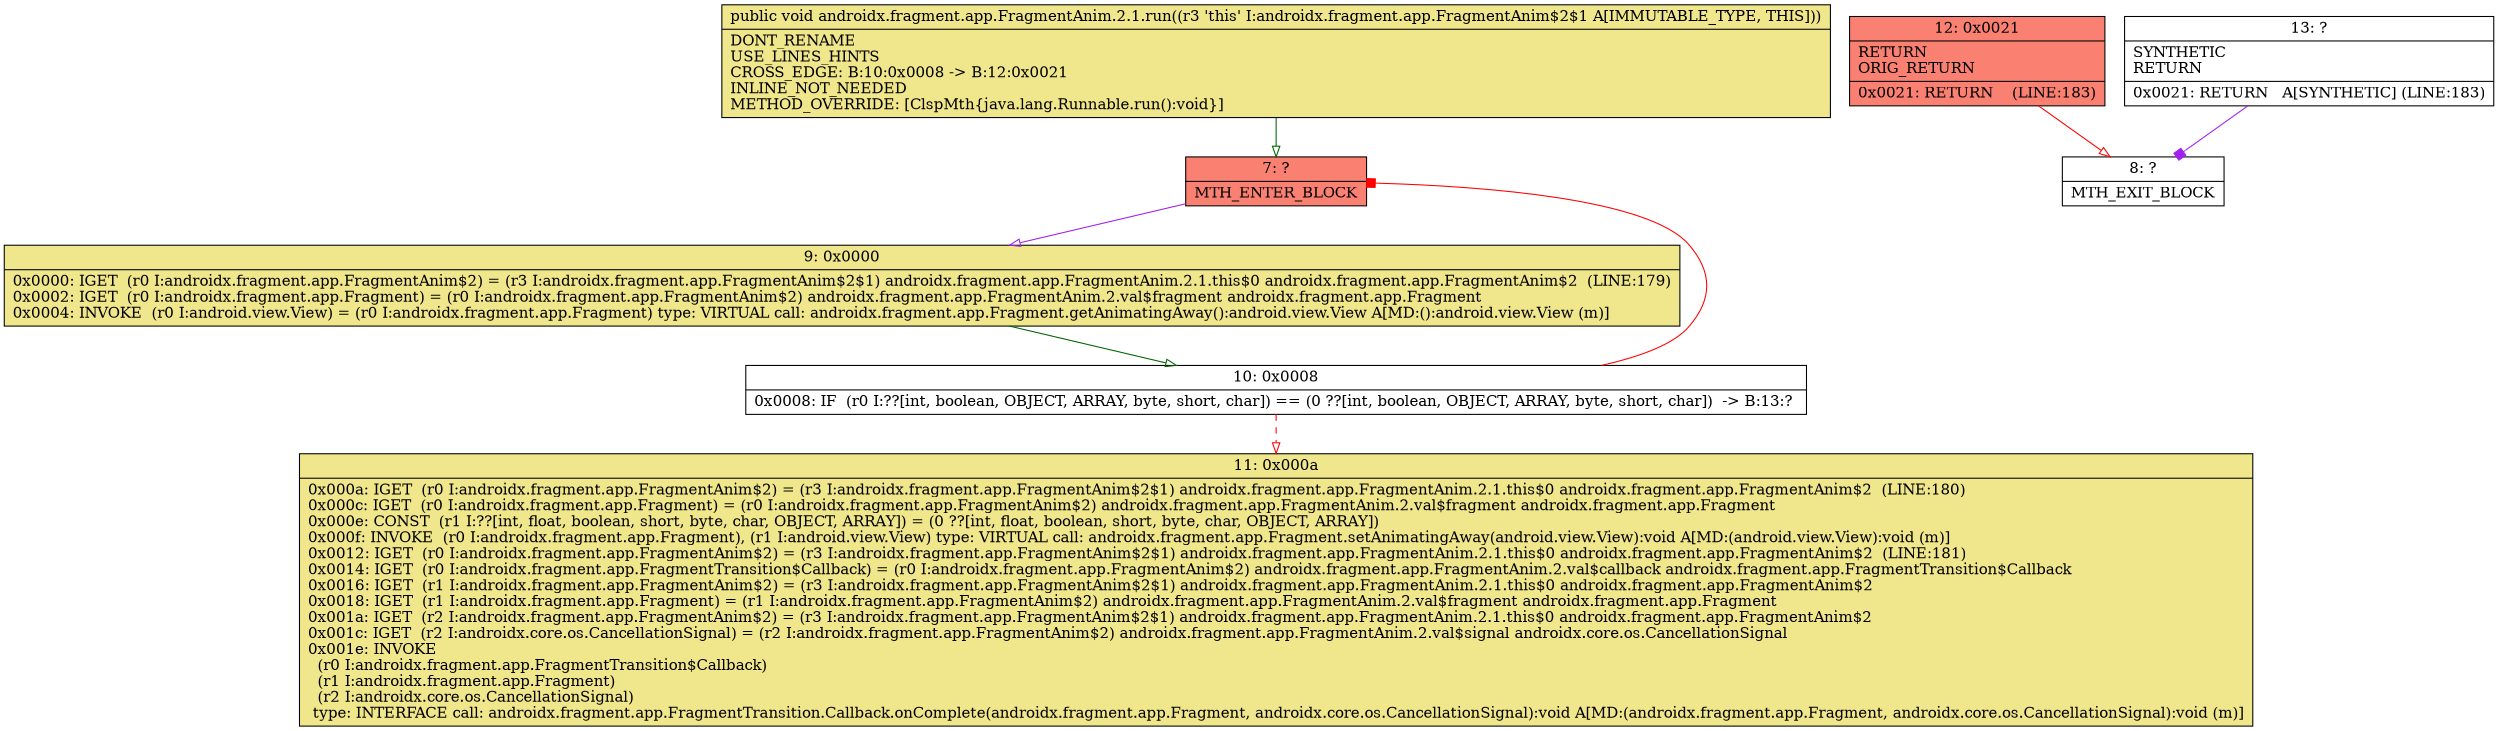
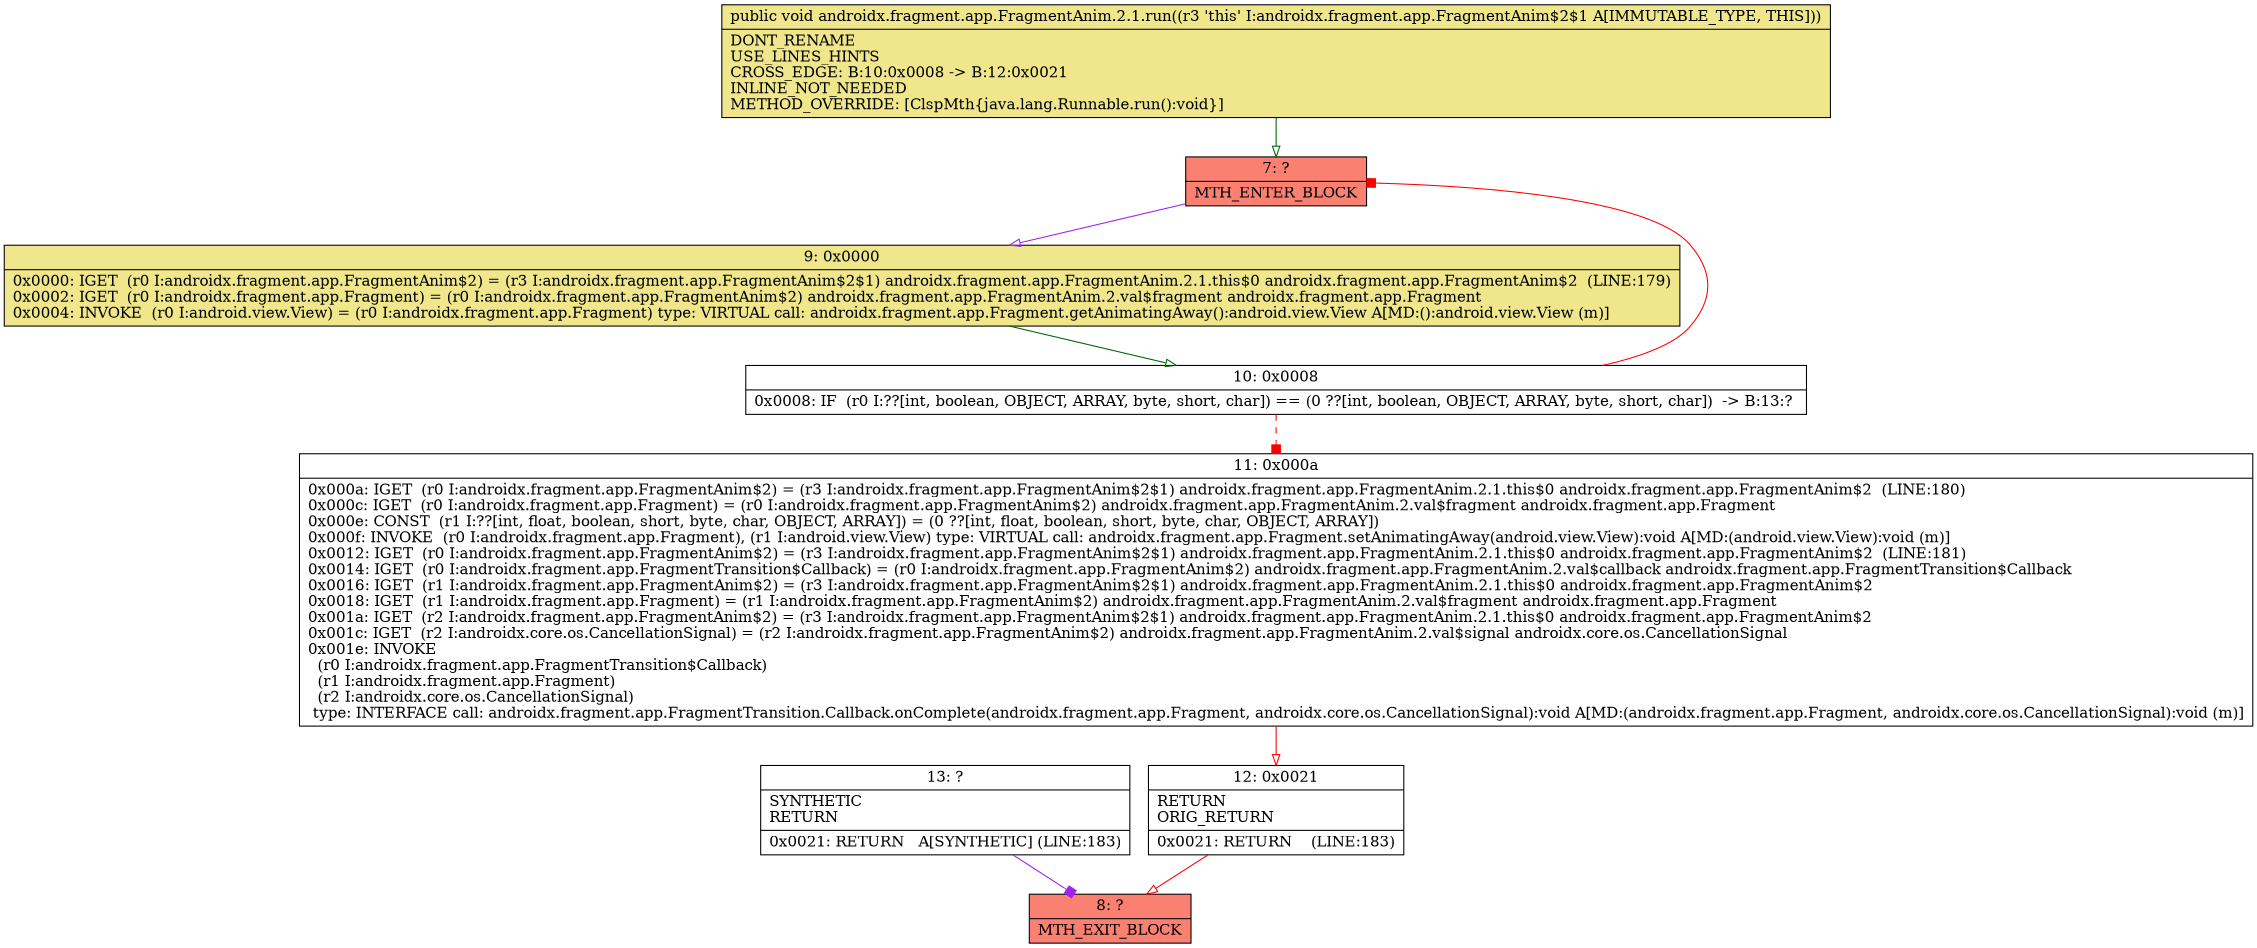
(1977, 61) -> (1276, 810)
(2143, 181) -> (1110, 919)
(1276, 429) -> (1276, 429)
(1276, 590) -> (1276, 590)
none -> (1276, 740)
